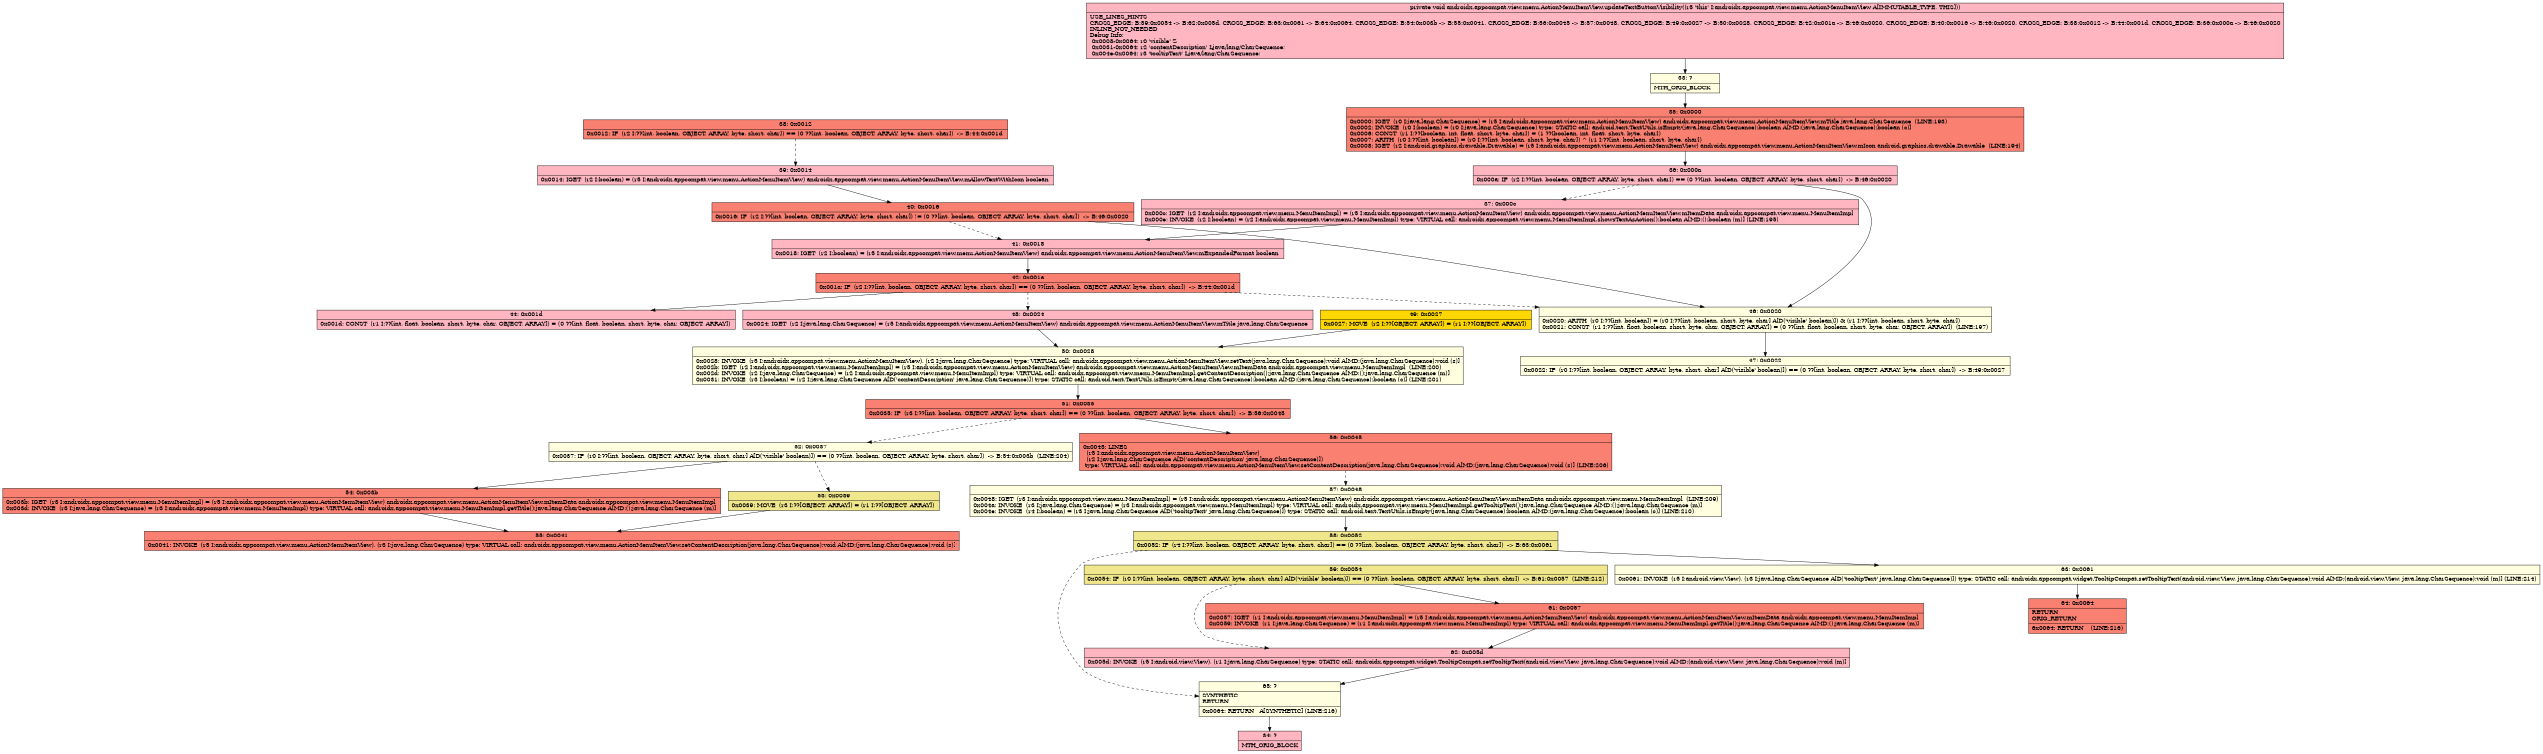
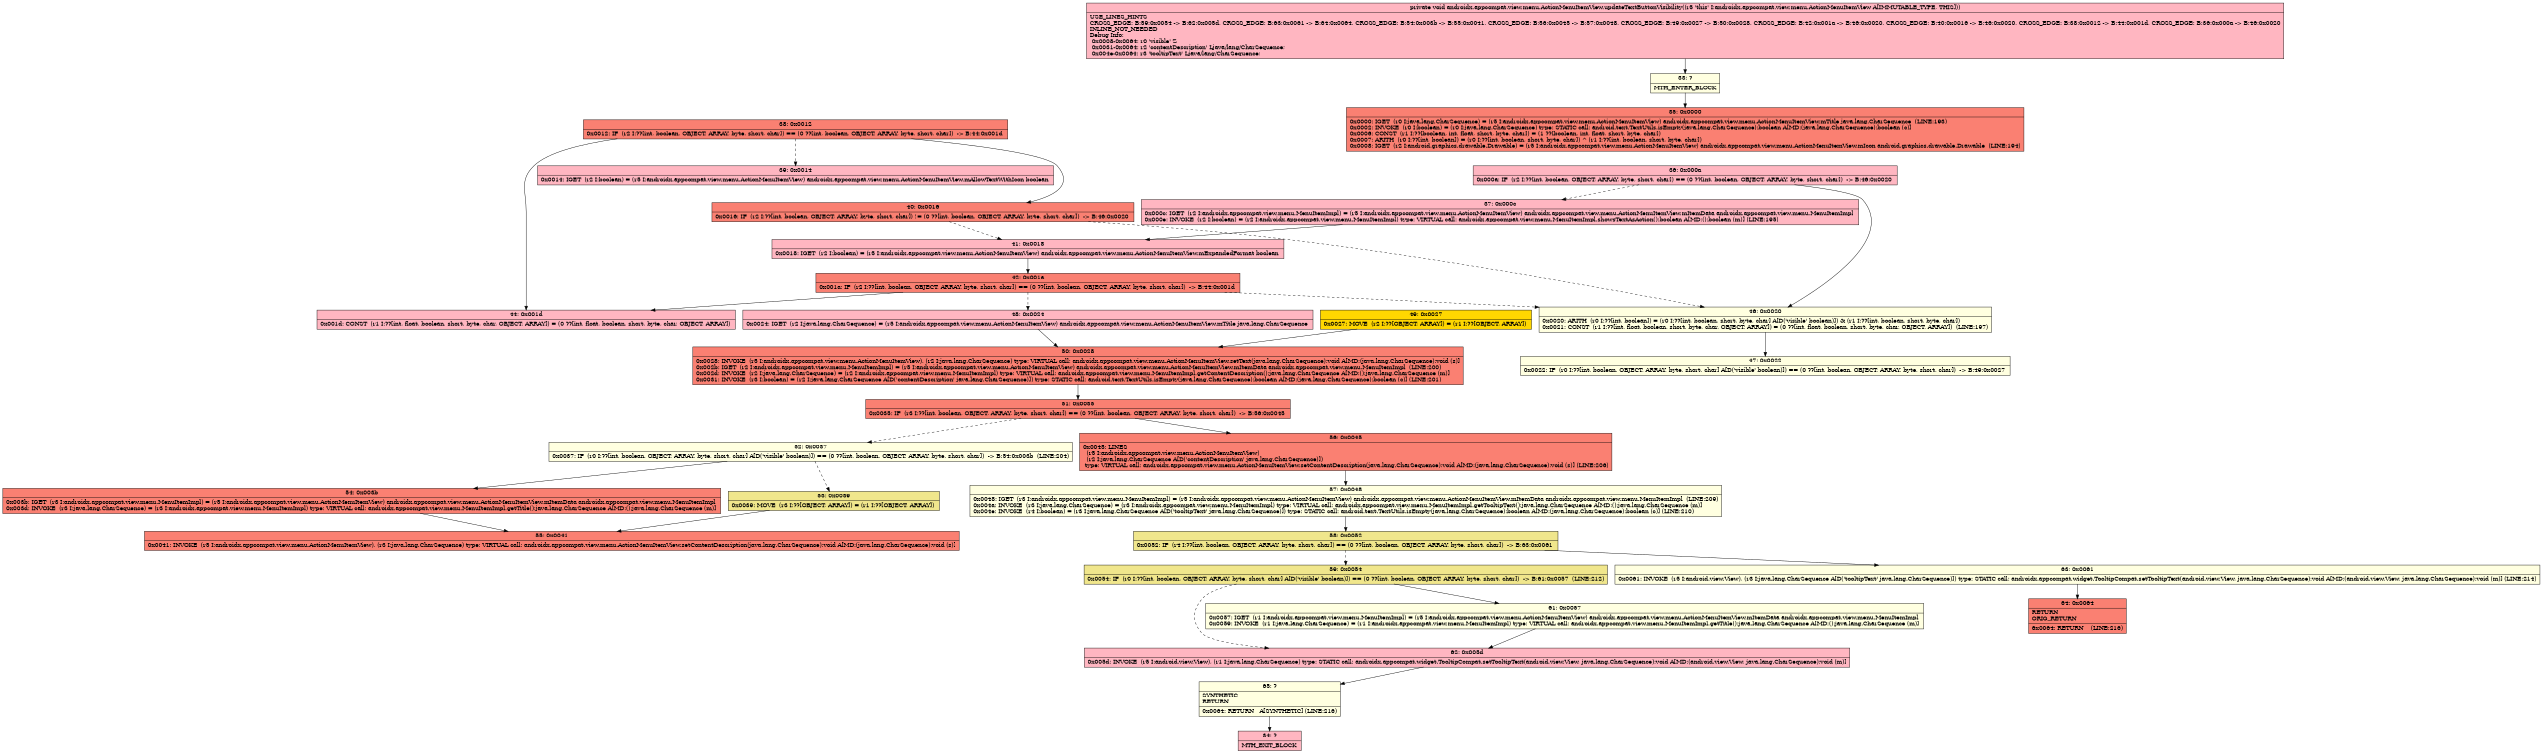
(1682, 88) -> (1685, 88)
(1685, 156) -> none
none -> (525, 190)
(857, 193) -> (1014, 152)
(1396, 254) -> (1396, 254)
(1078, 366) -> (1078, 366)
(1346, 476) -> (1346, 476)
(1565, 616) -> (1565, 616)
(1063, 641) -> (1346, 556)
(1270, 746) -> (1269, 746)
